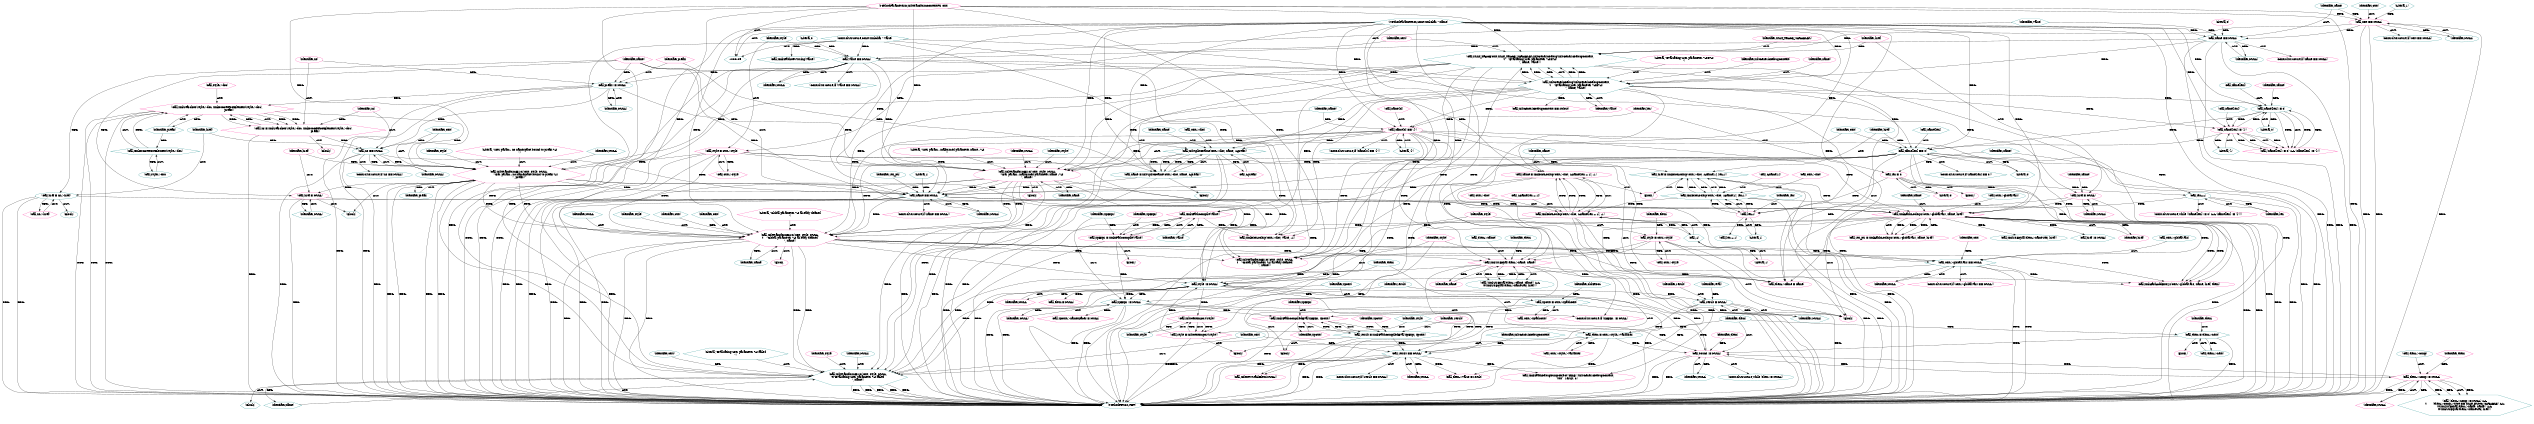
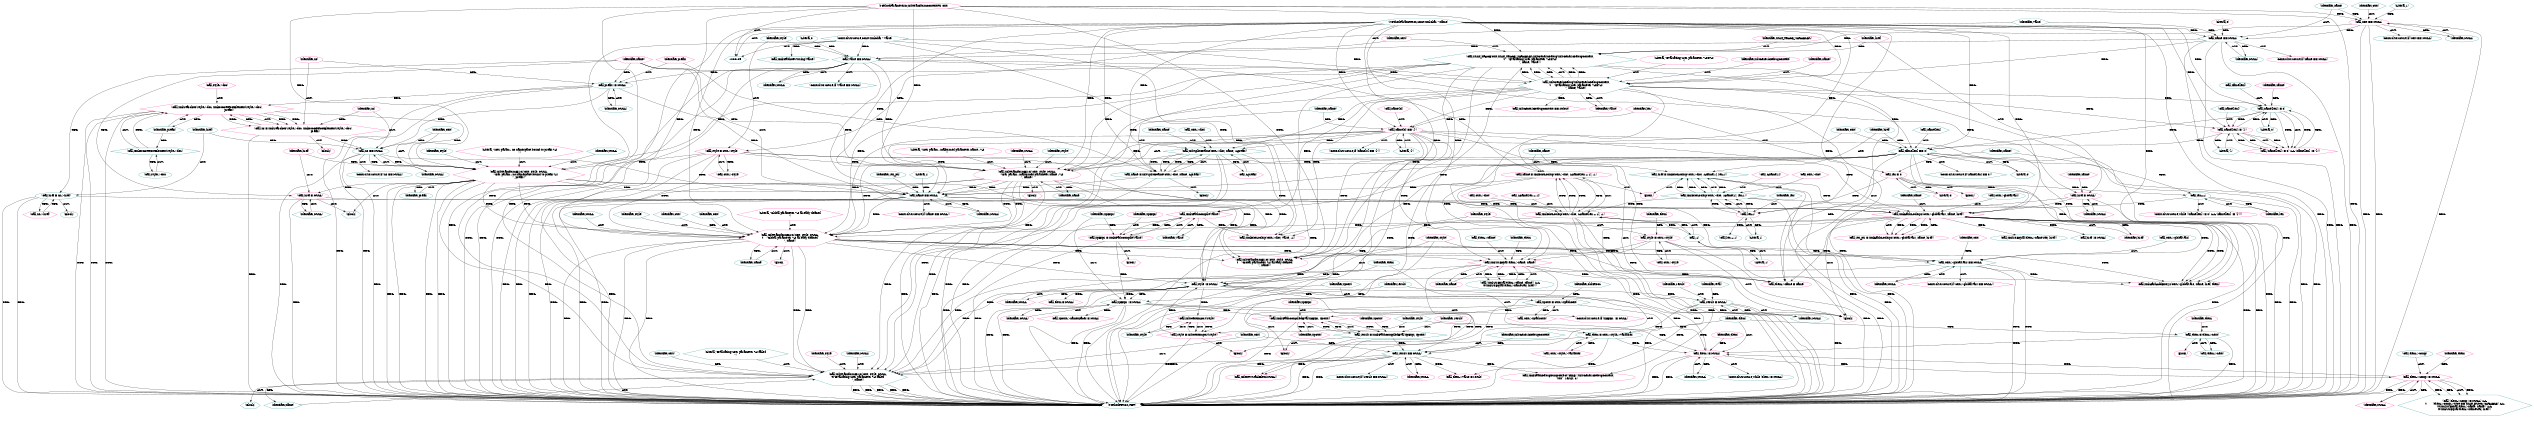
(1441, 191) -> (1963, 29)
(55, 204) -> (55, 204)
(1680, 335) -> (1680, 335)
(1706, 354) -> (1706, 354)
